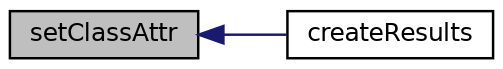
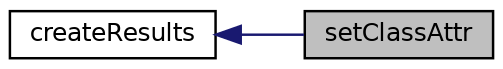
(255, 35) -> (273, 35)
